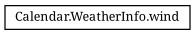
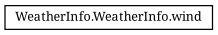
(98, 18) -> (109, 18)
